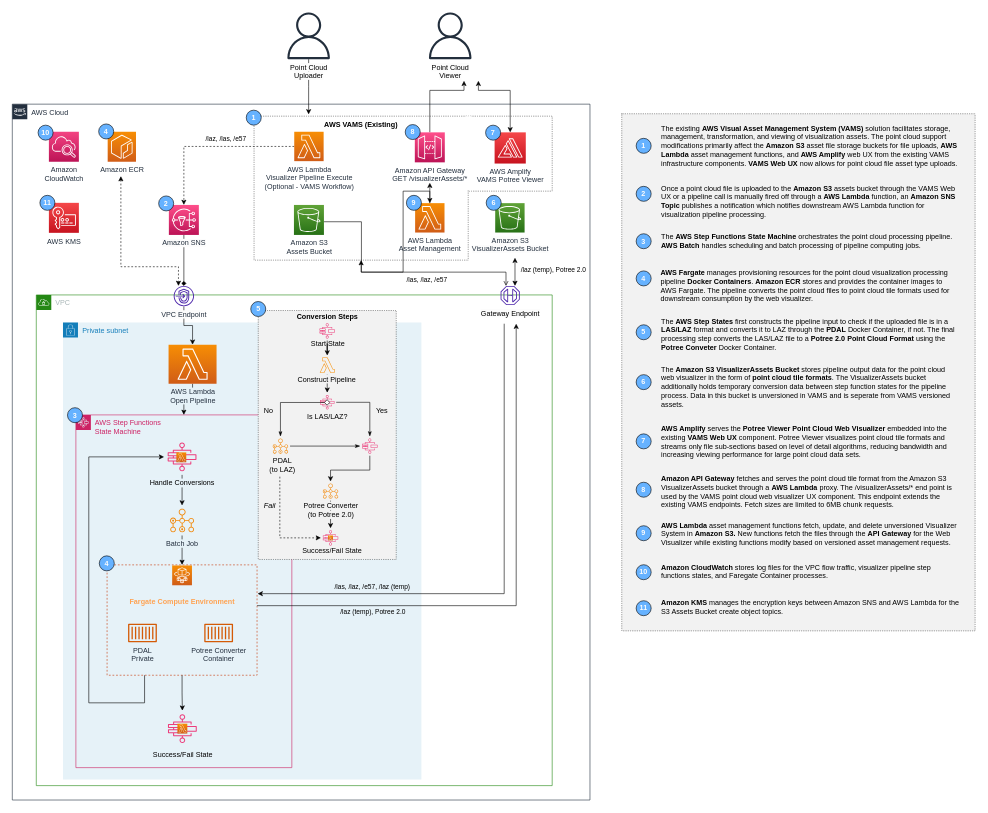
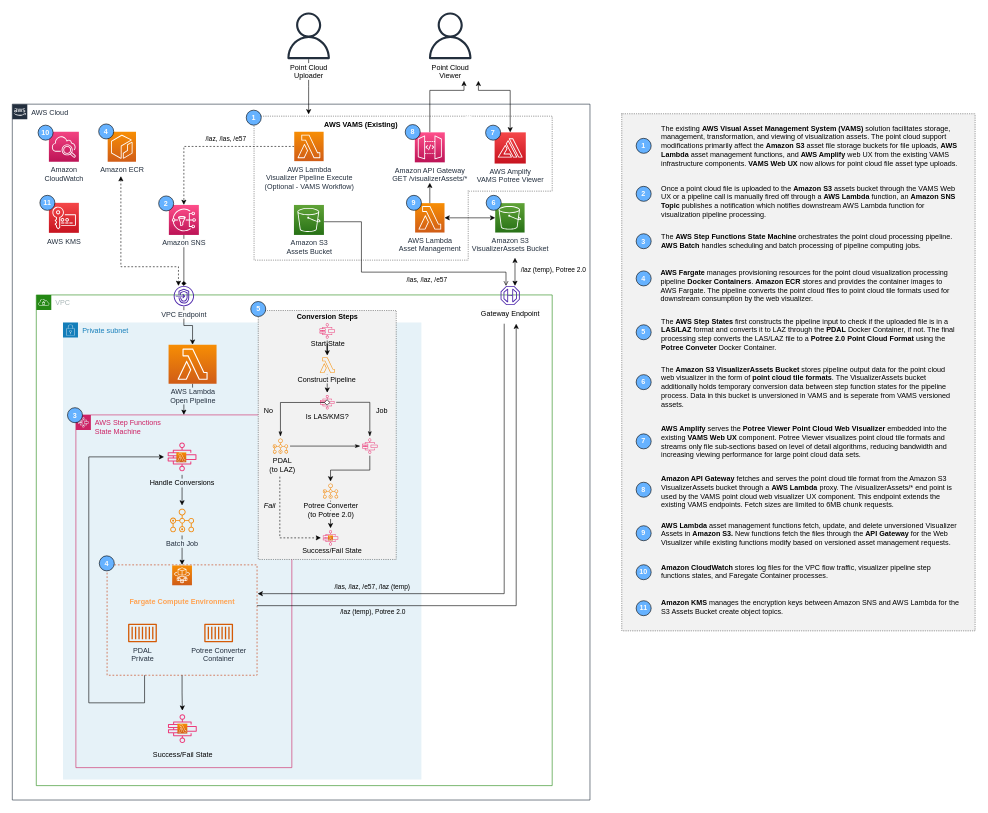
(403, 219) -> (489, 218)
(382, 411) -> (382, 411)
(328, 417) -> (328, 417)
(811, 539) -> (811, 539)
